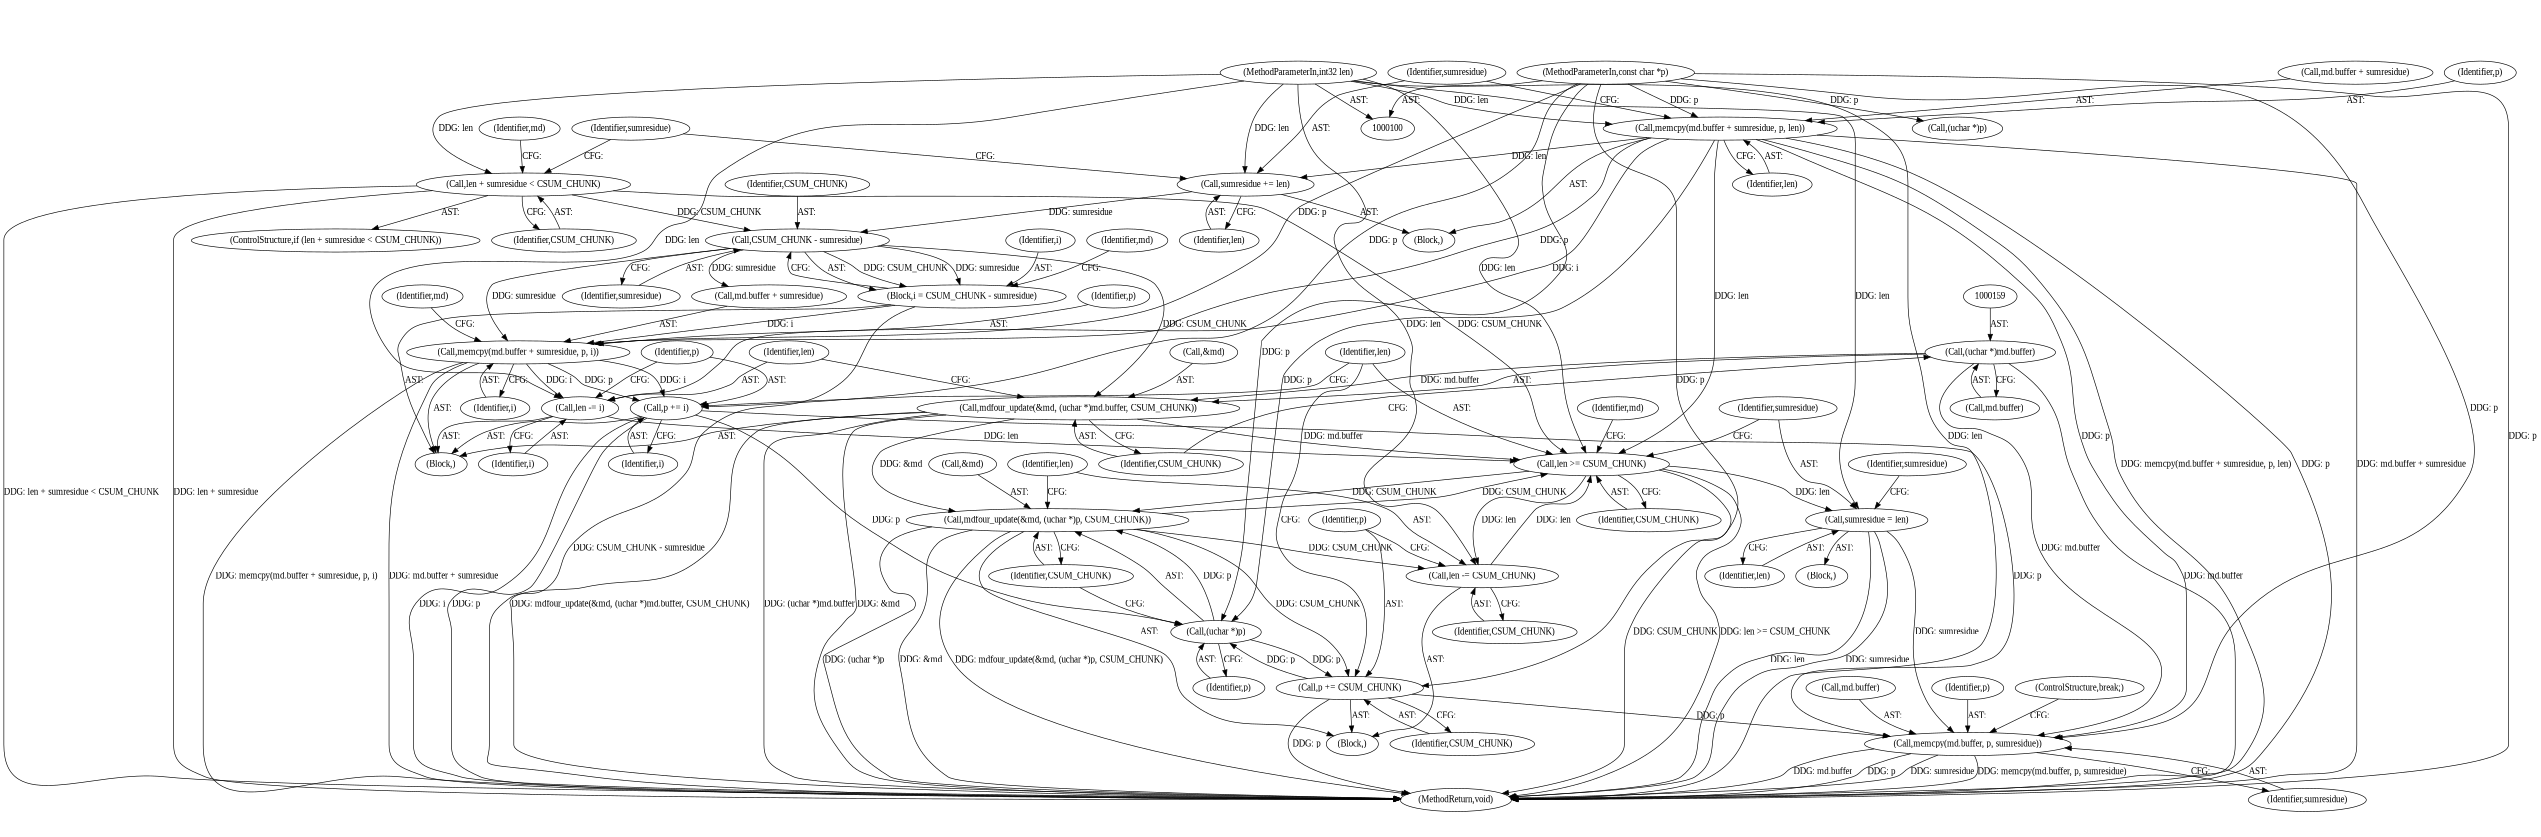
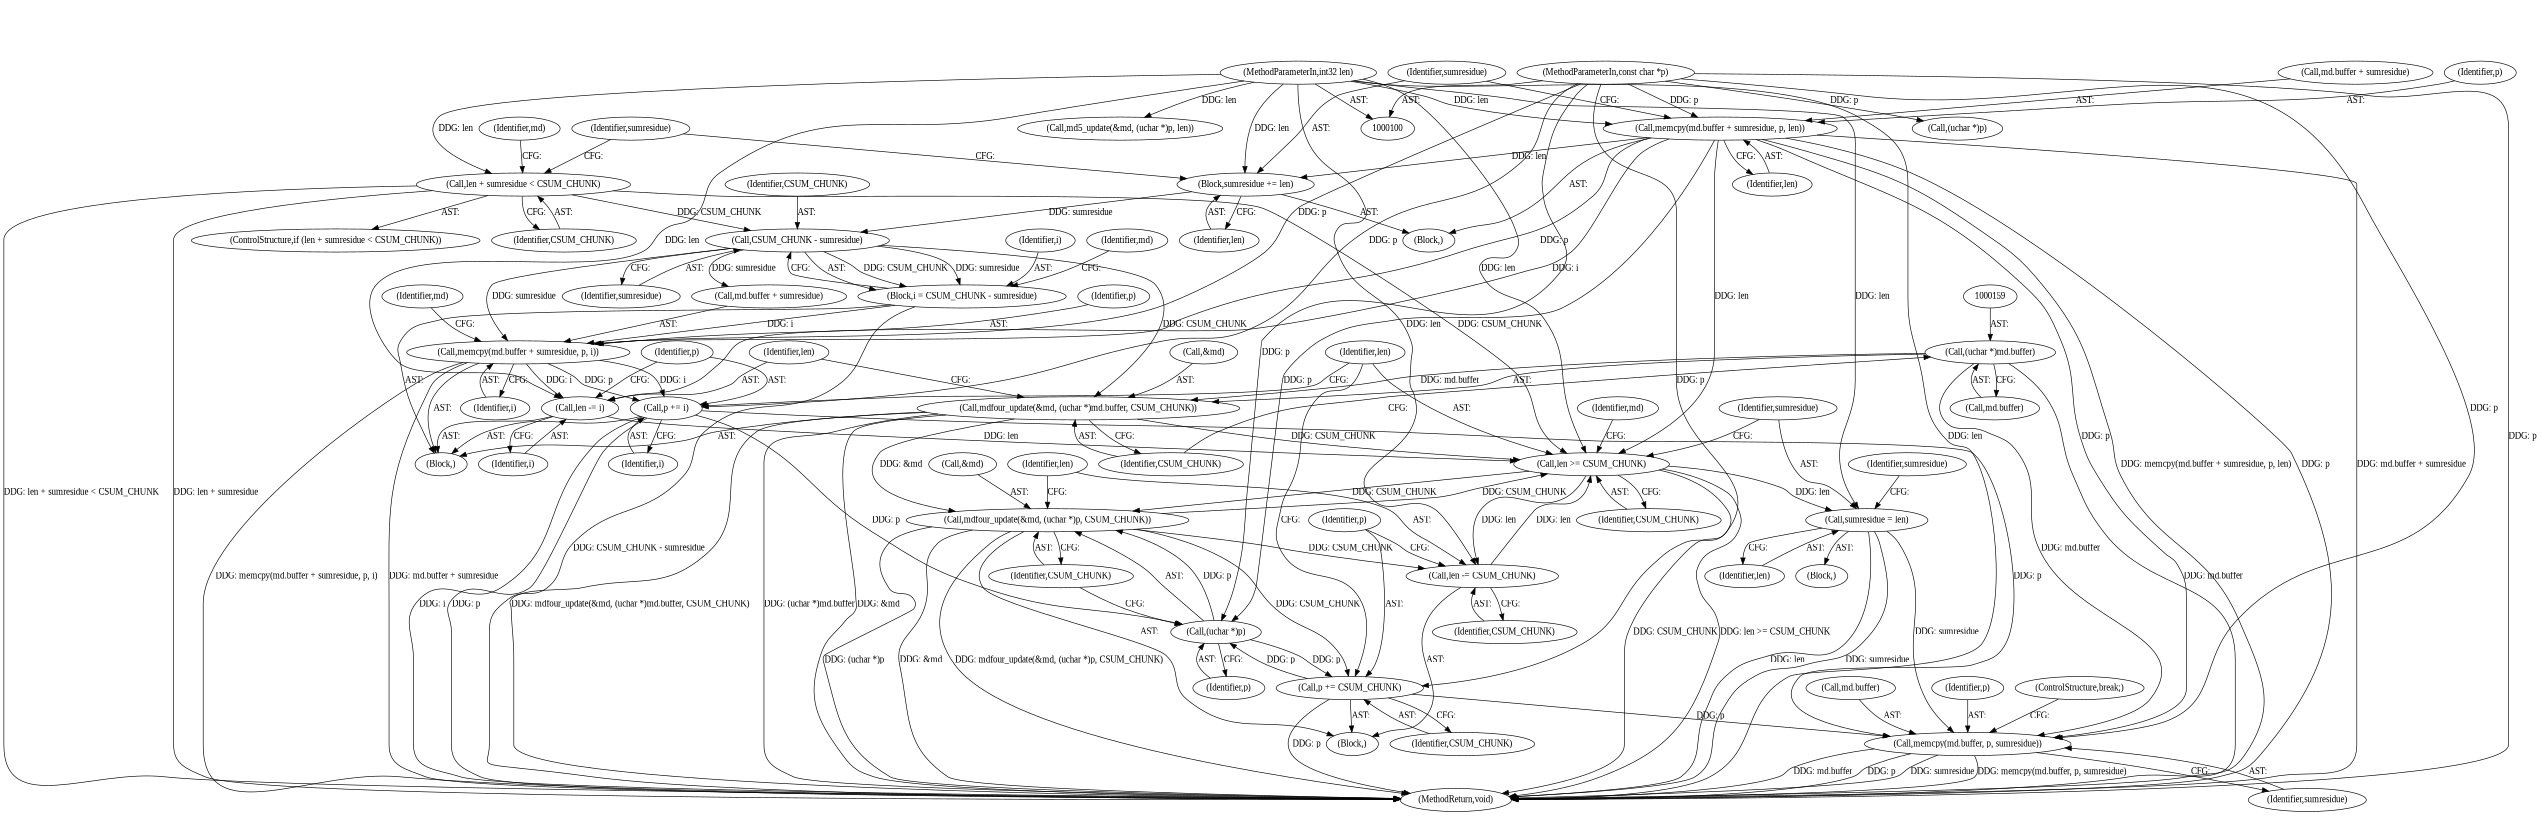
none -> (1120, 129)
(1246, 185) -> (1246, 185)
(1333, 436) -> (1333, 436)
